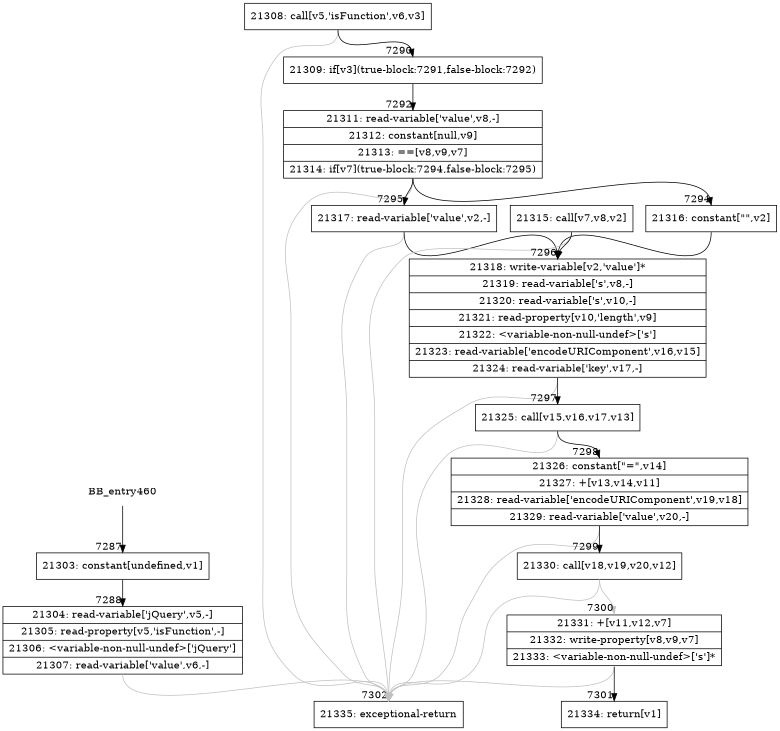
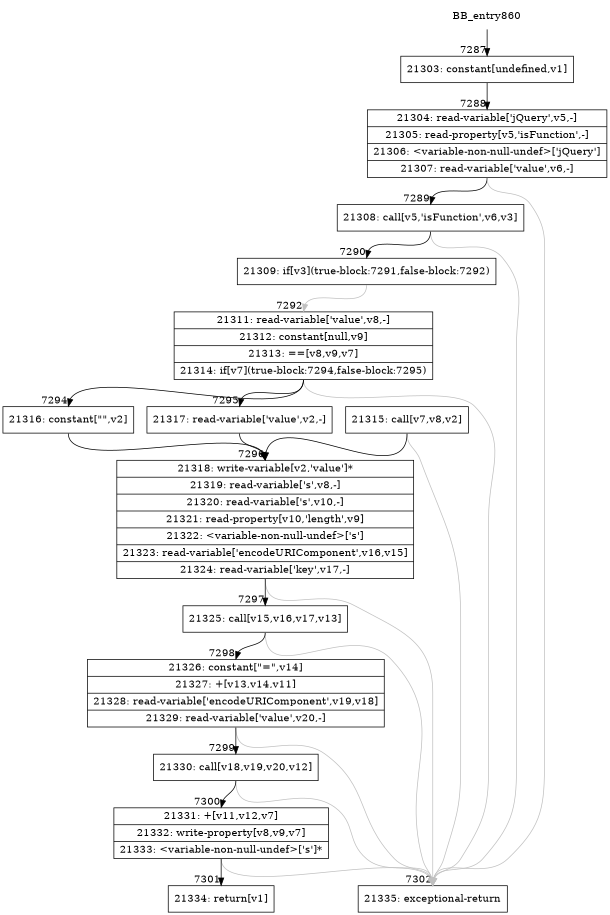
(413, 93) -> (339, 299)
none -> (463, 191)
(347, 455) -> none
(123, 492) -> (487, 16)
(605, 594) -> (231, 792)
